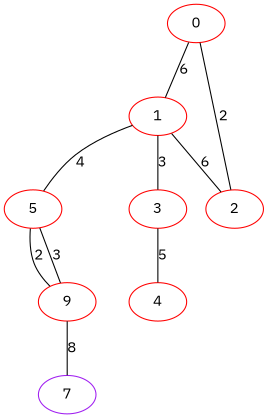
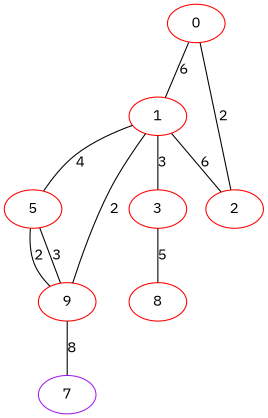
none -> (103, 205)
(158, 302) -> (158, 302)
